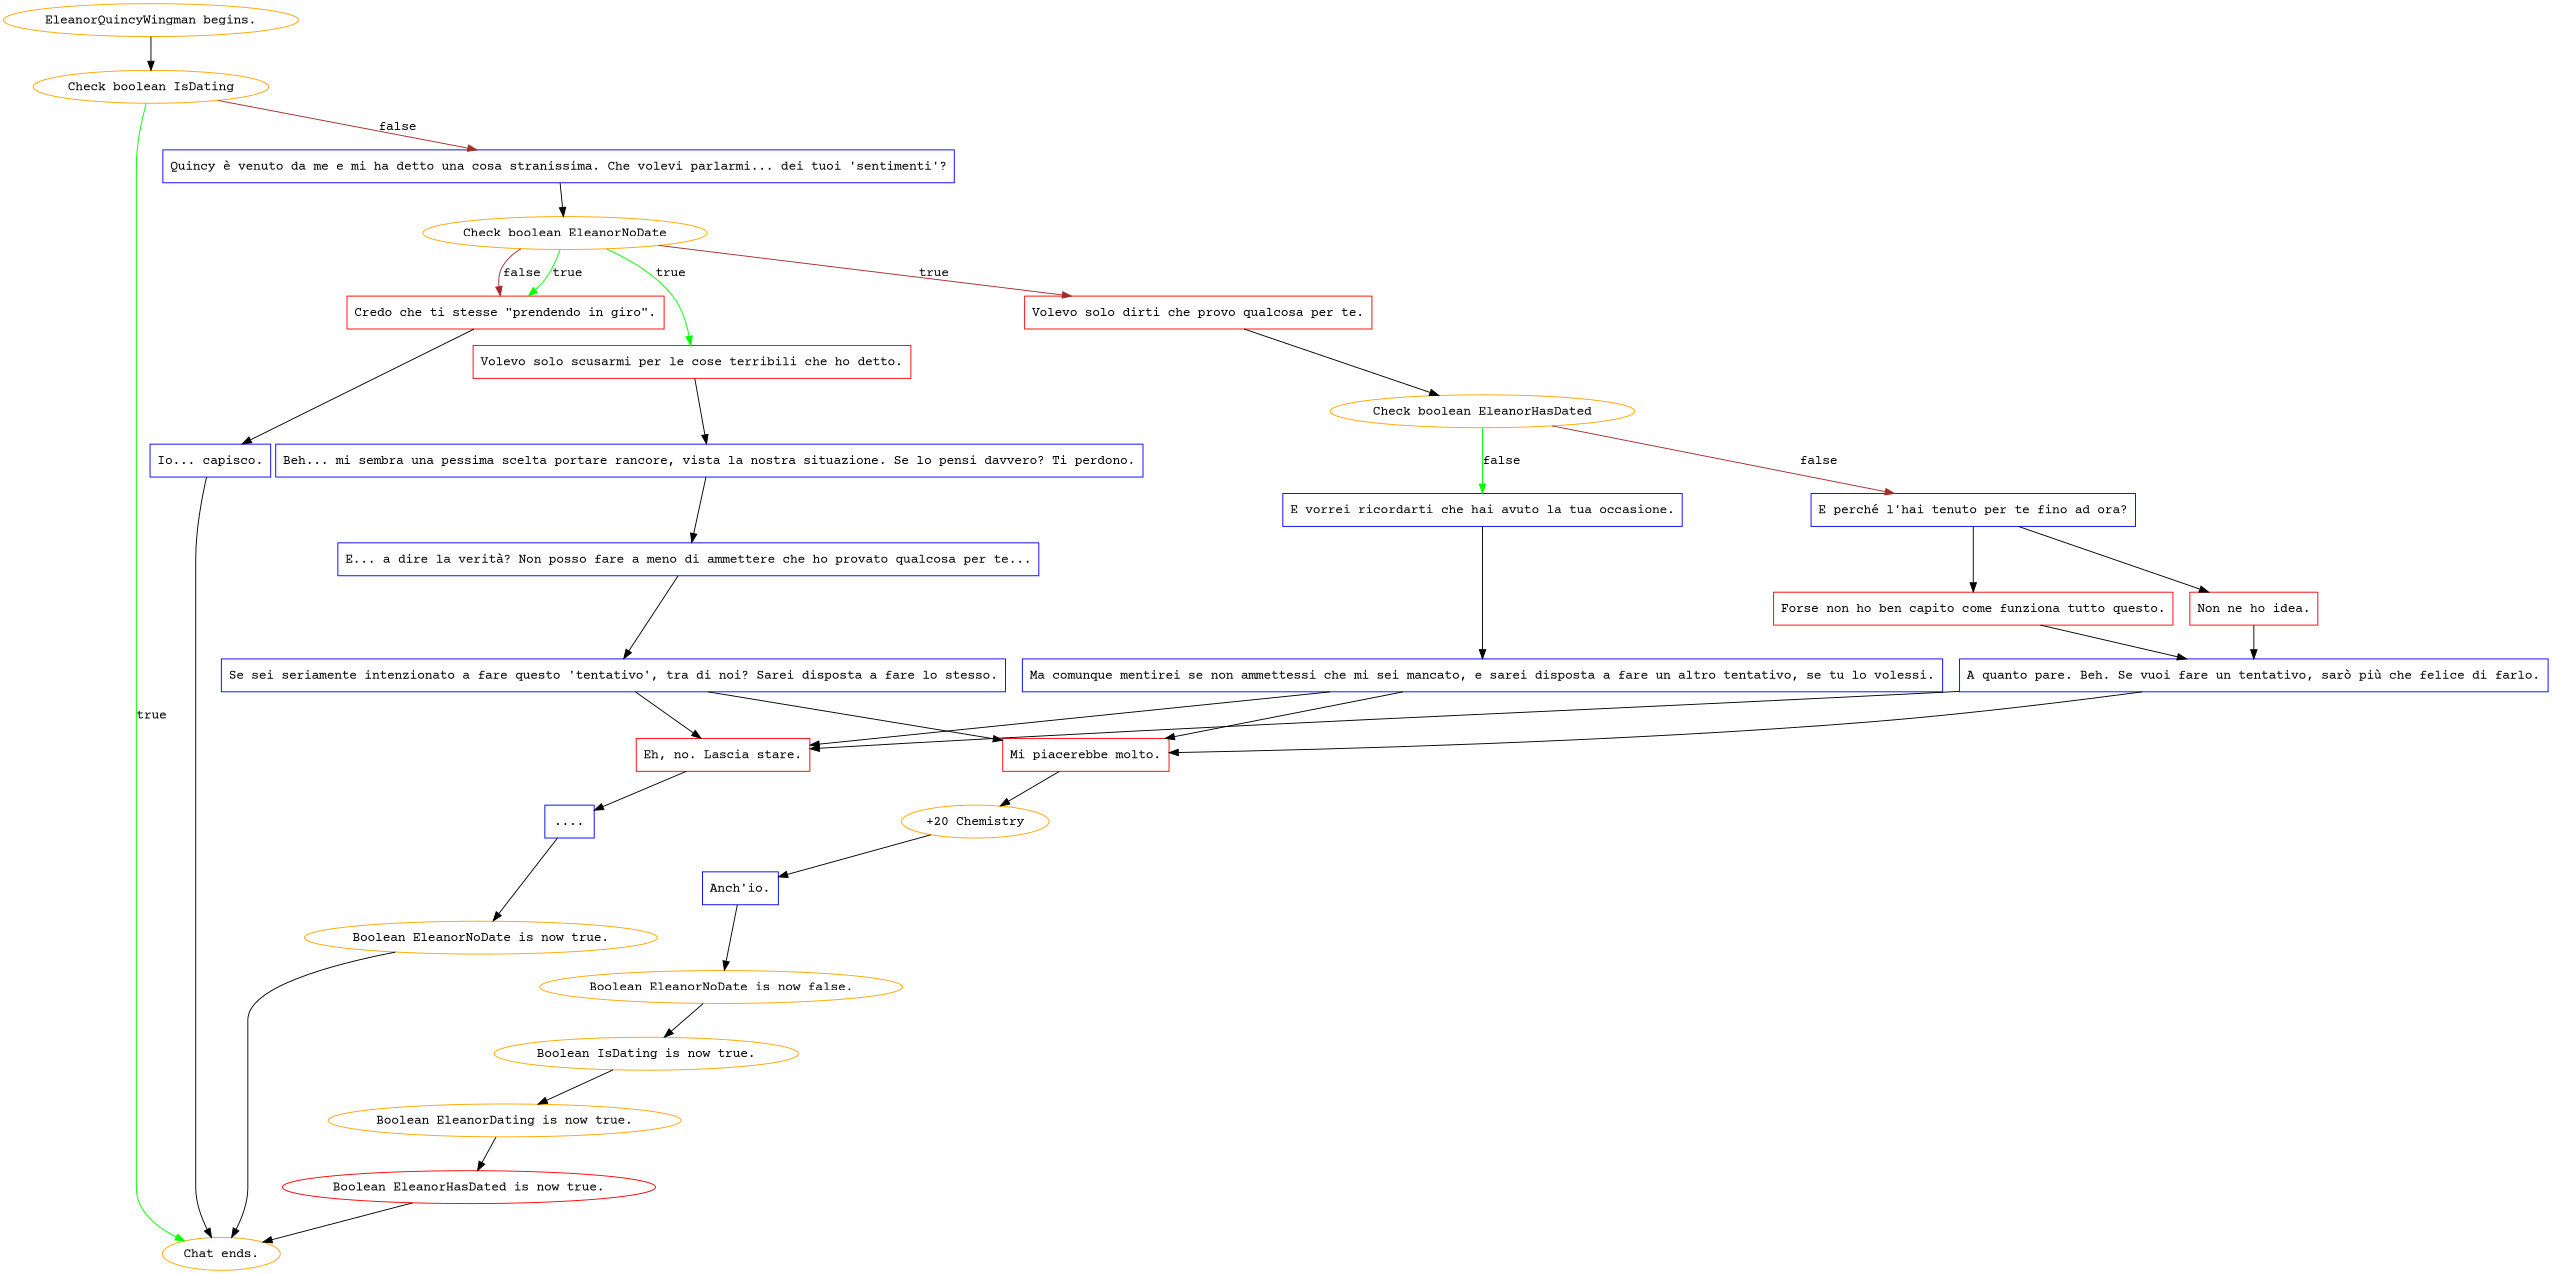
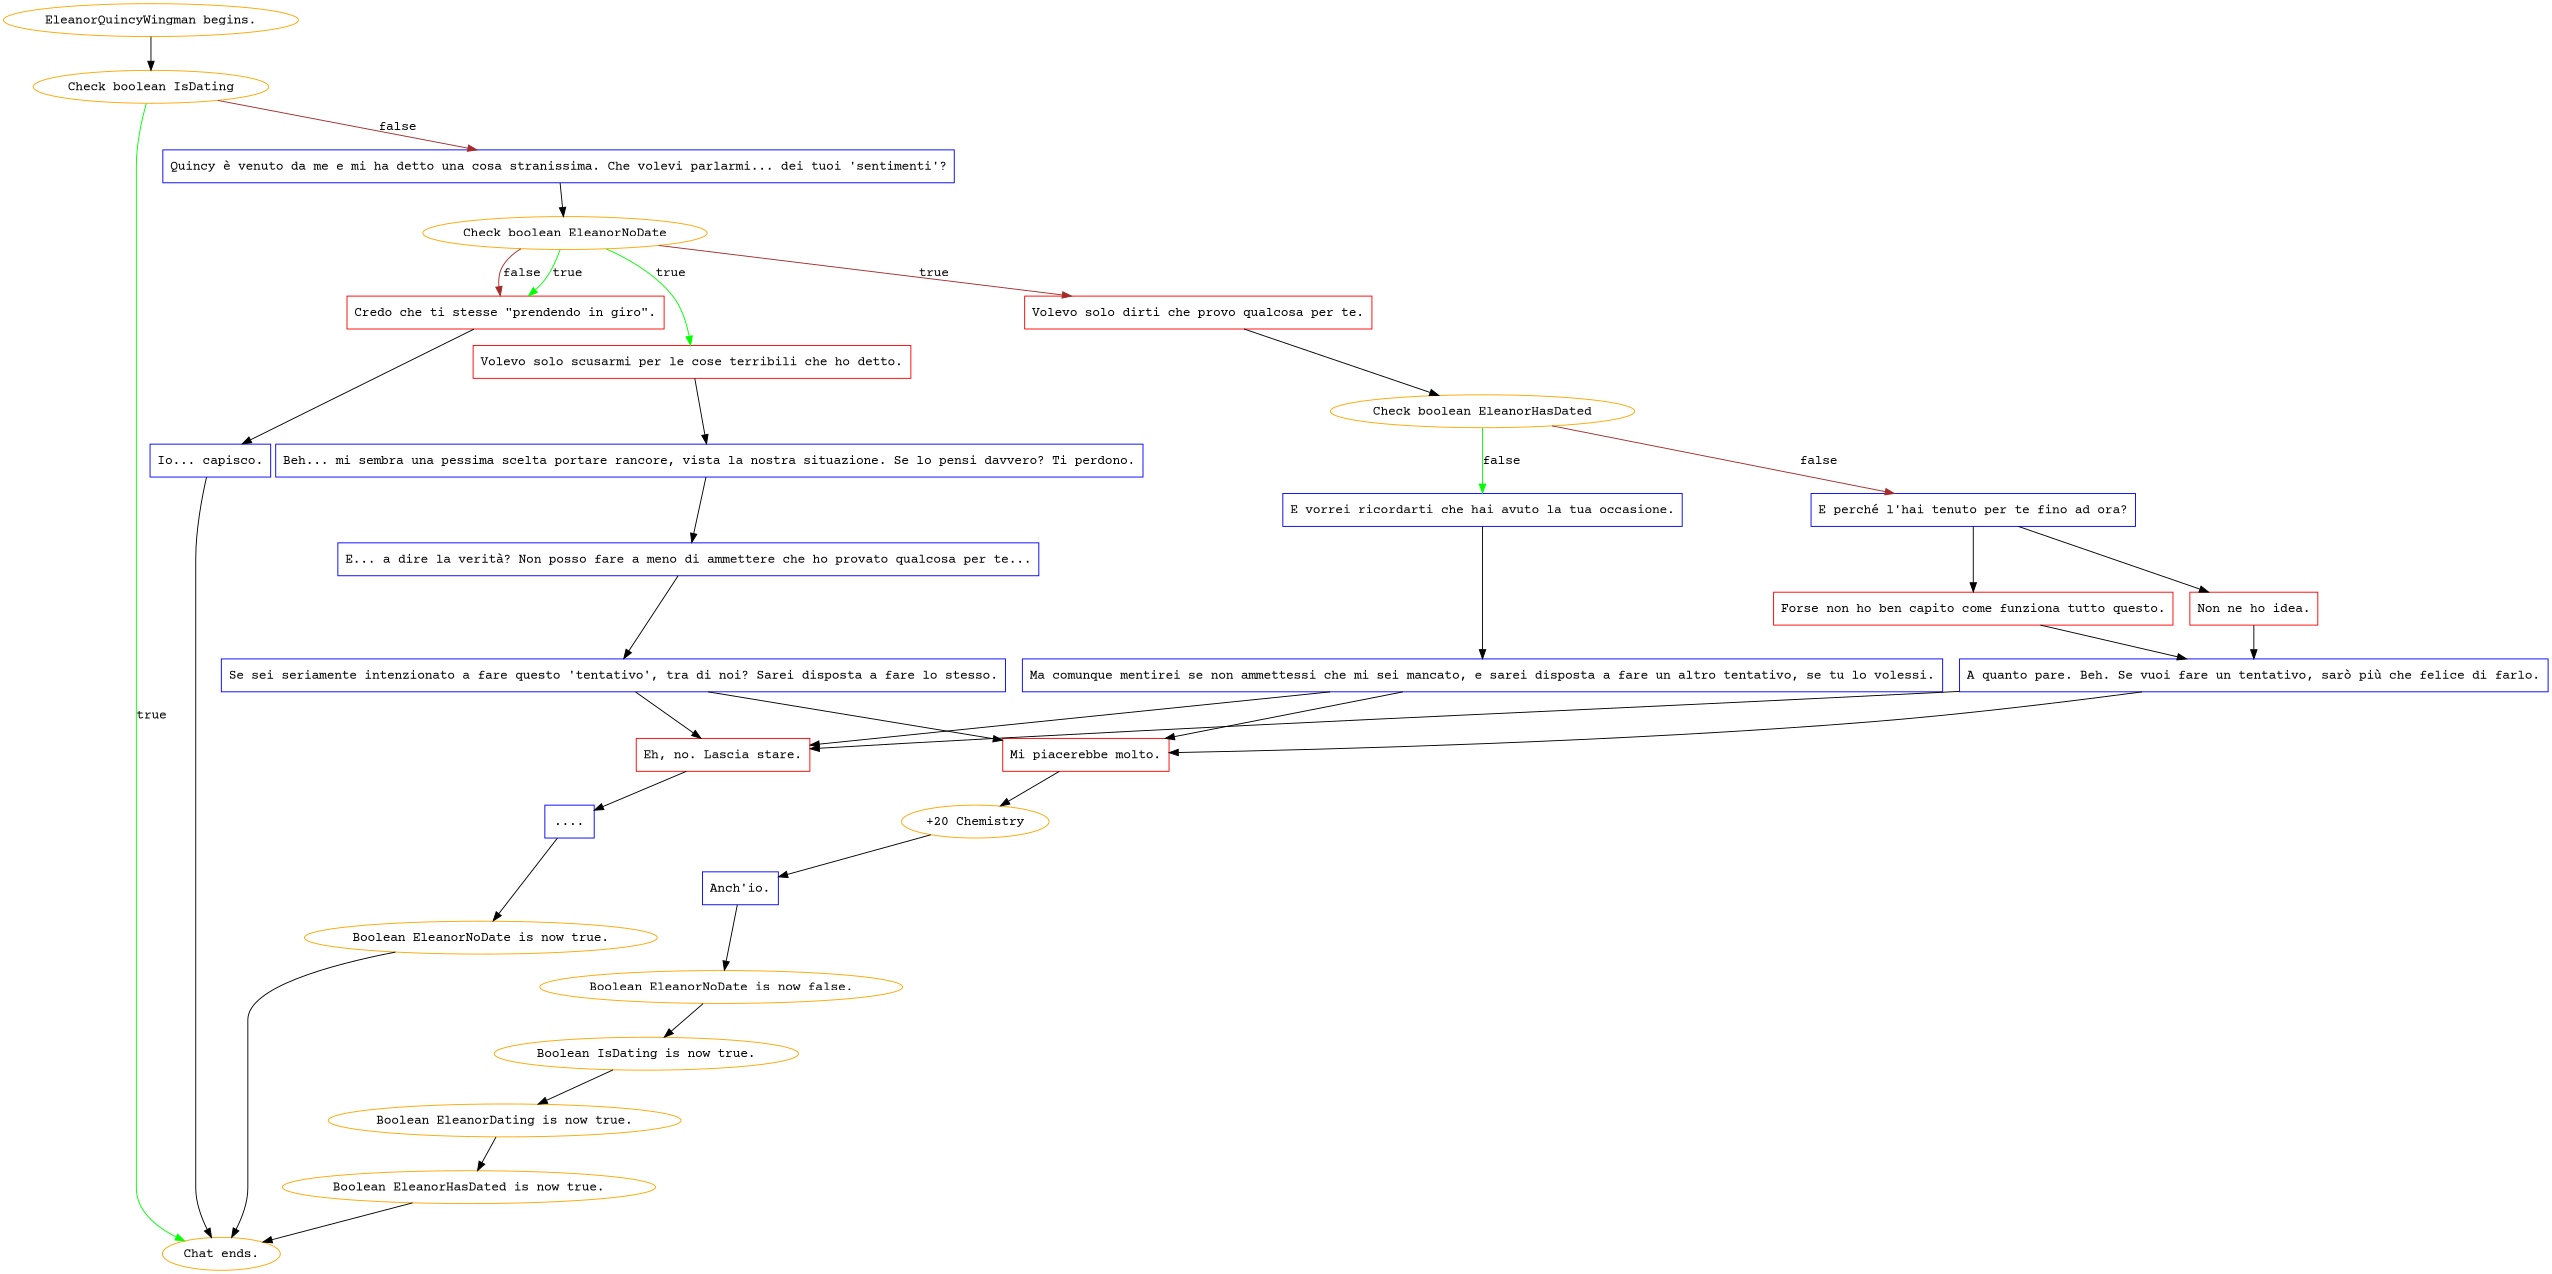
(469, 1187) -> (469, 1187)
